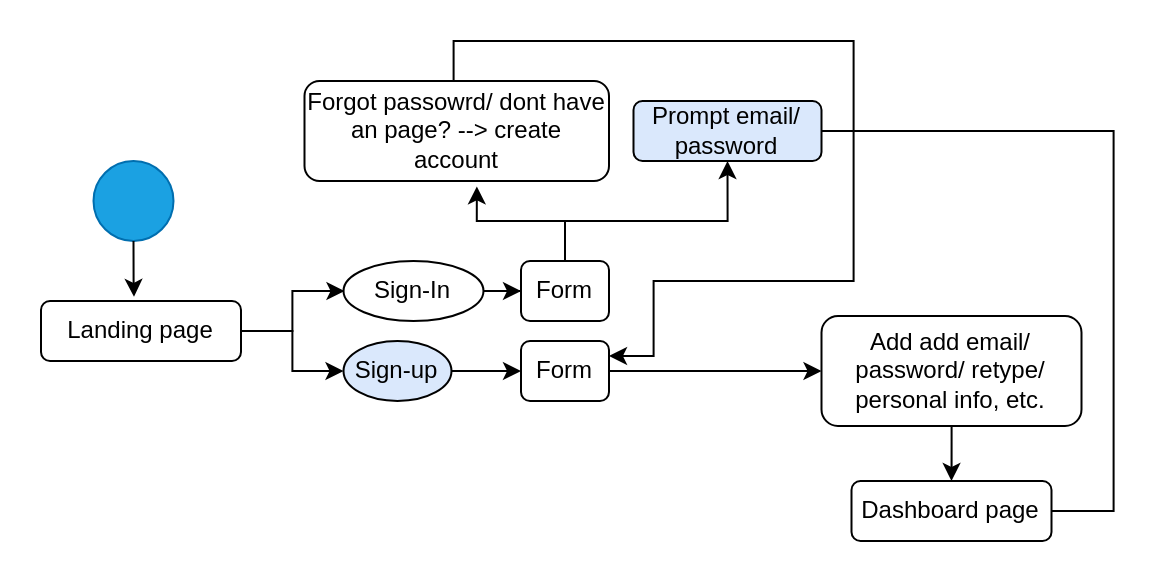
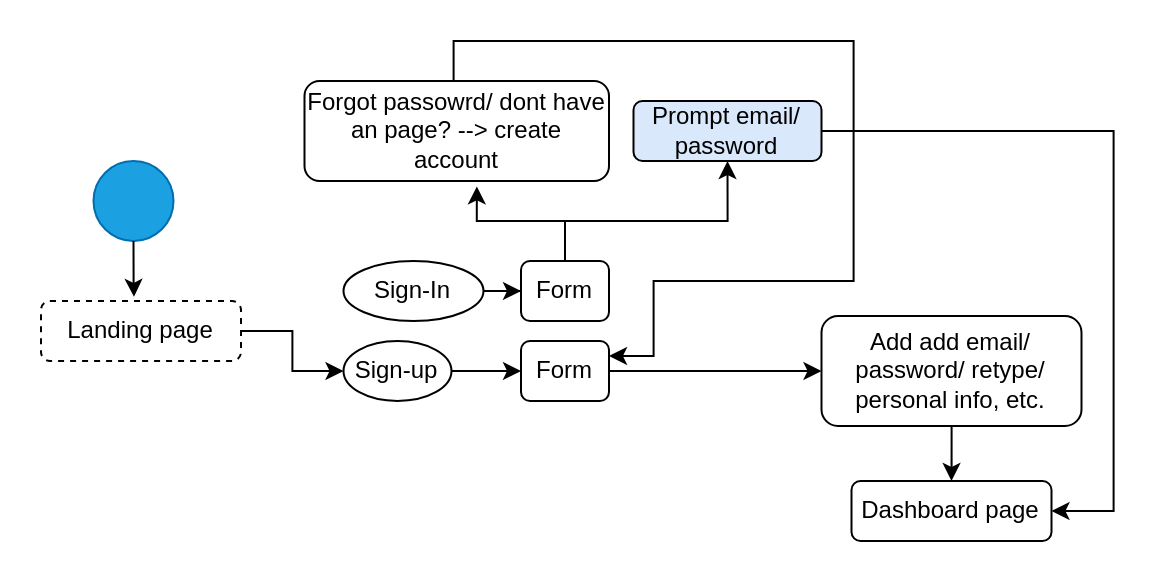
(293, 291) -> none
(141, 331) -> (141, 331)
(398, 371) -> (398, 371)
(1060, 511) -> (1066, 511)
